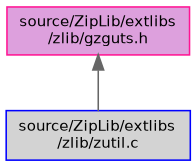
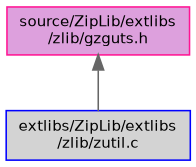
(98, 135) -> (98, 135)
